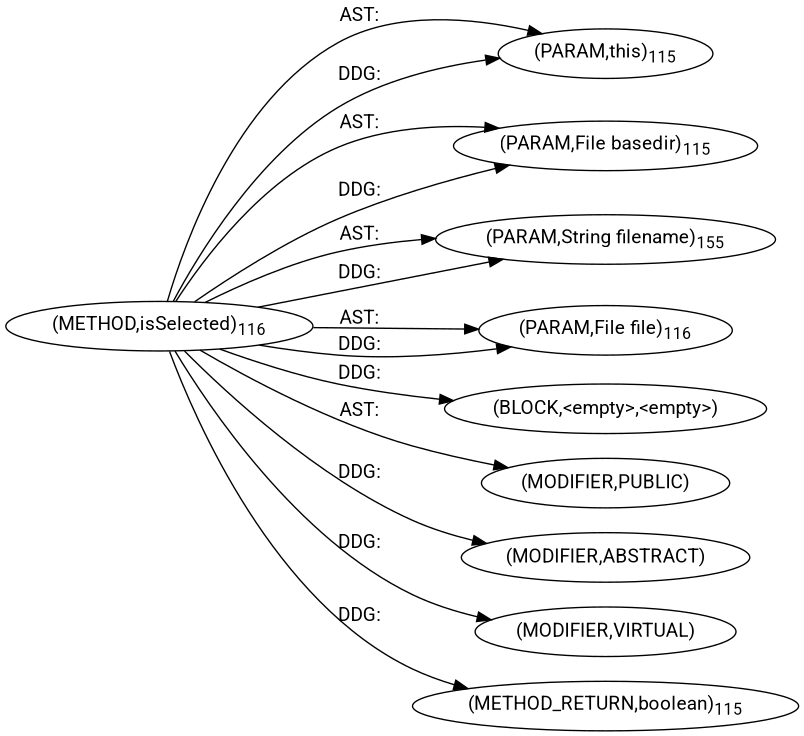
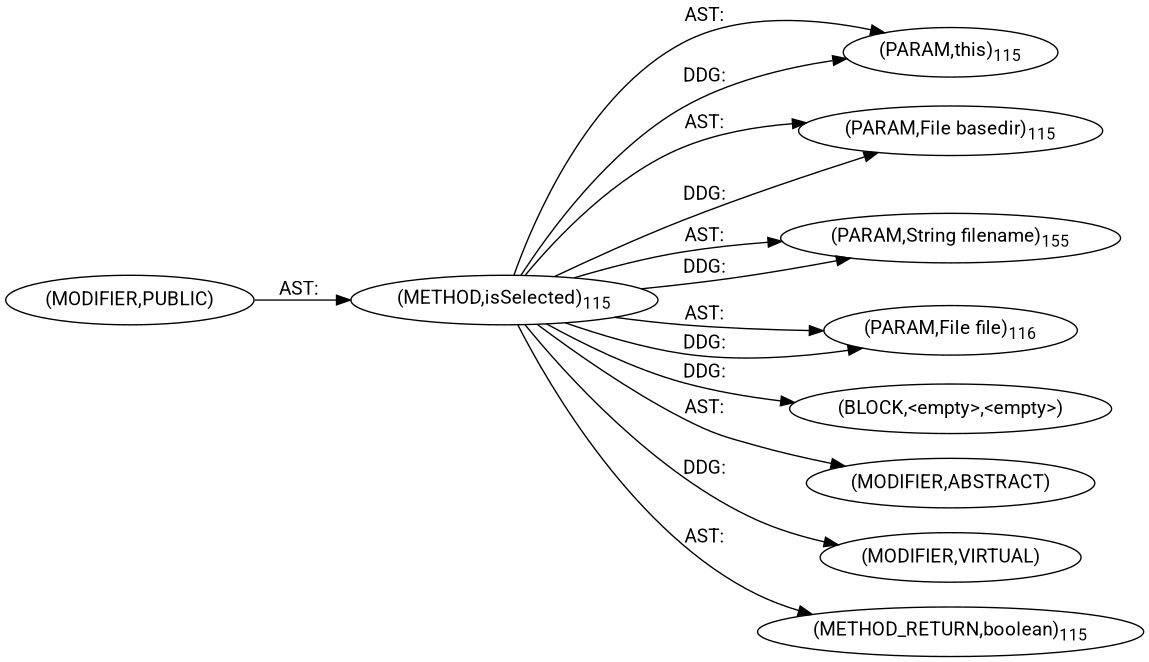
(252, 324) -> (597, 298)
(342, 421) -> (295, 300)
(363, 473) -> (708, 408)
(363, 616) -> (708, 537)
